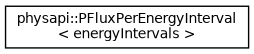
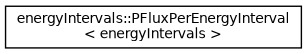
(127, 27) -> (153, 27)
